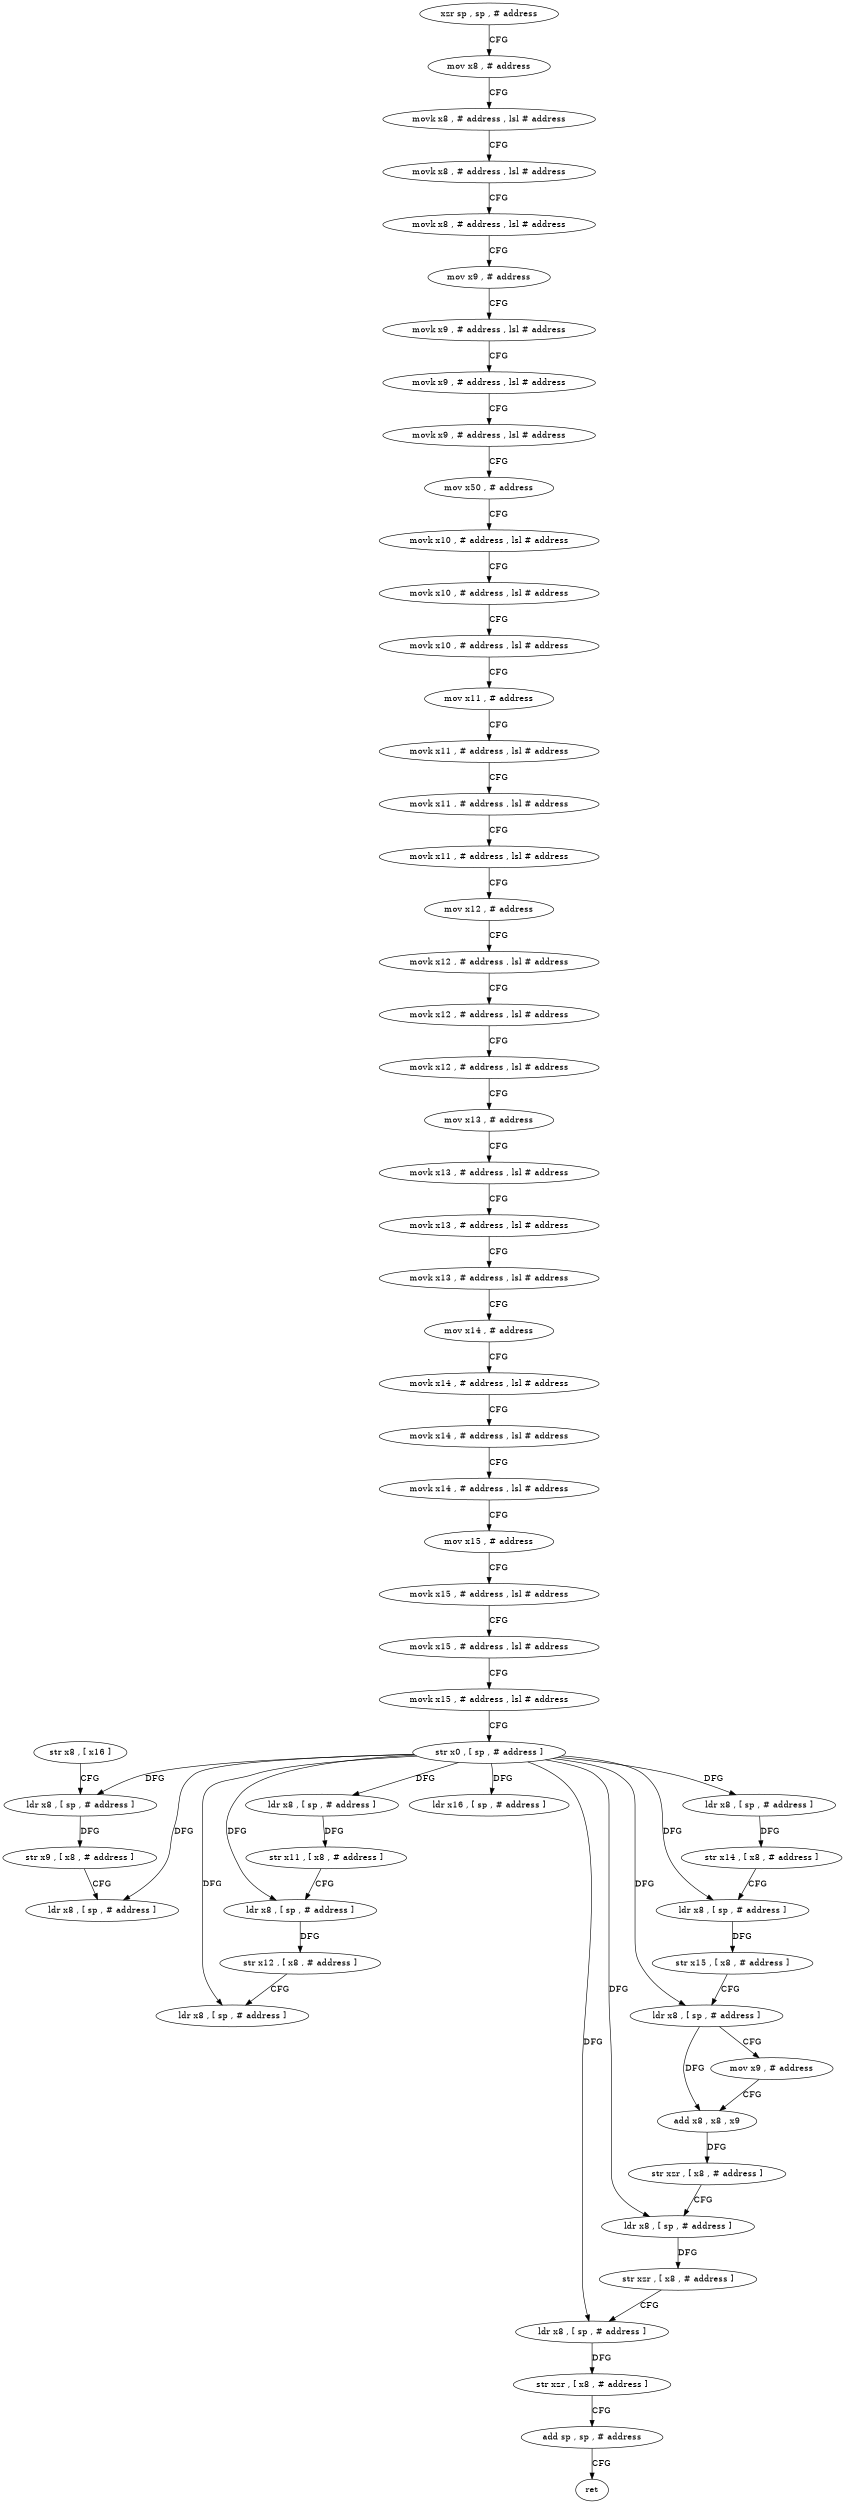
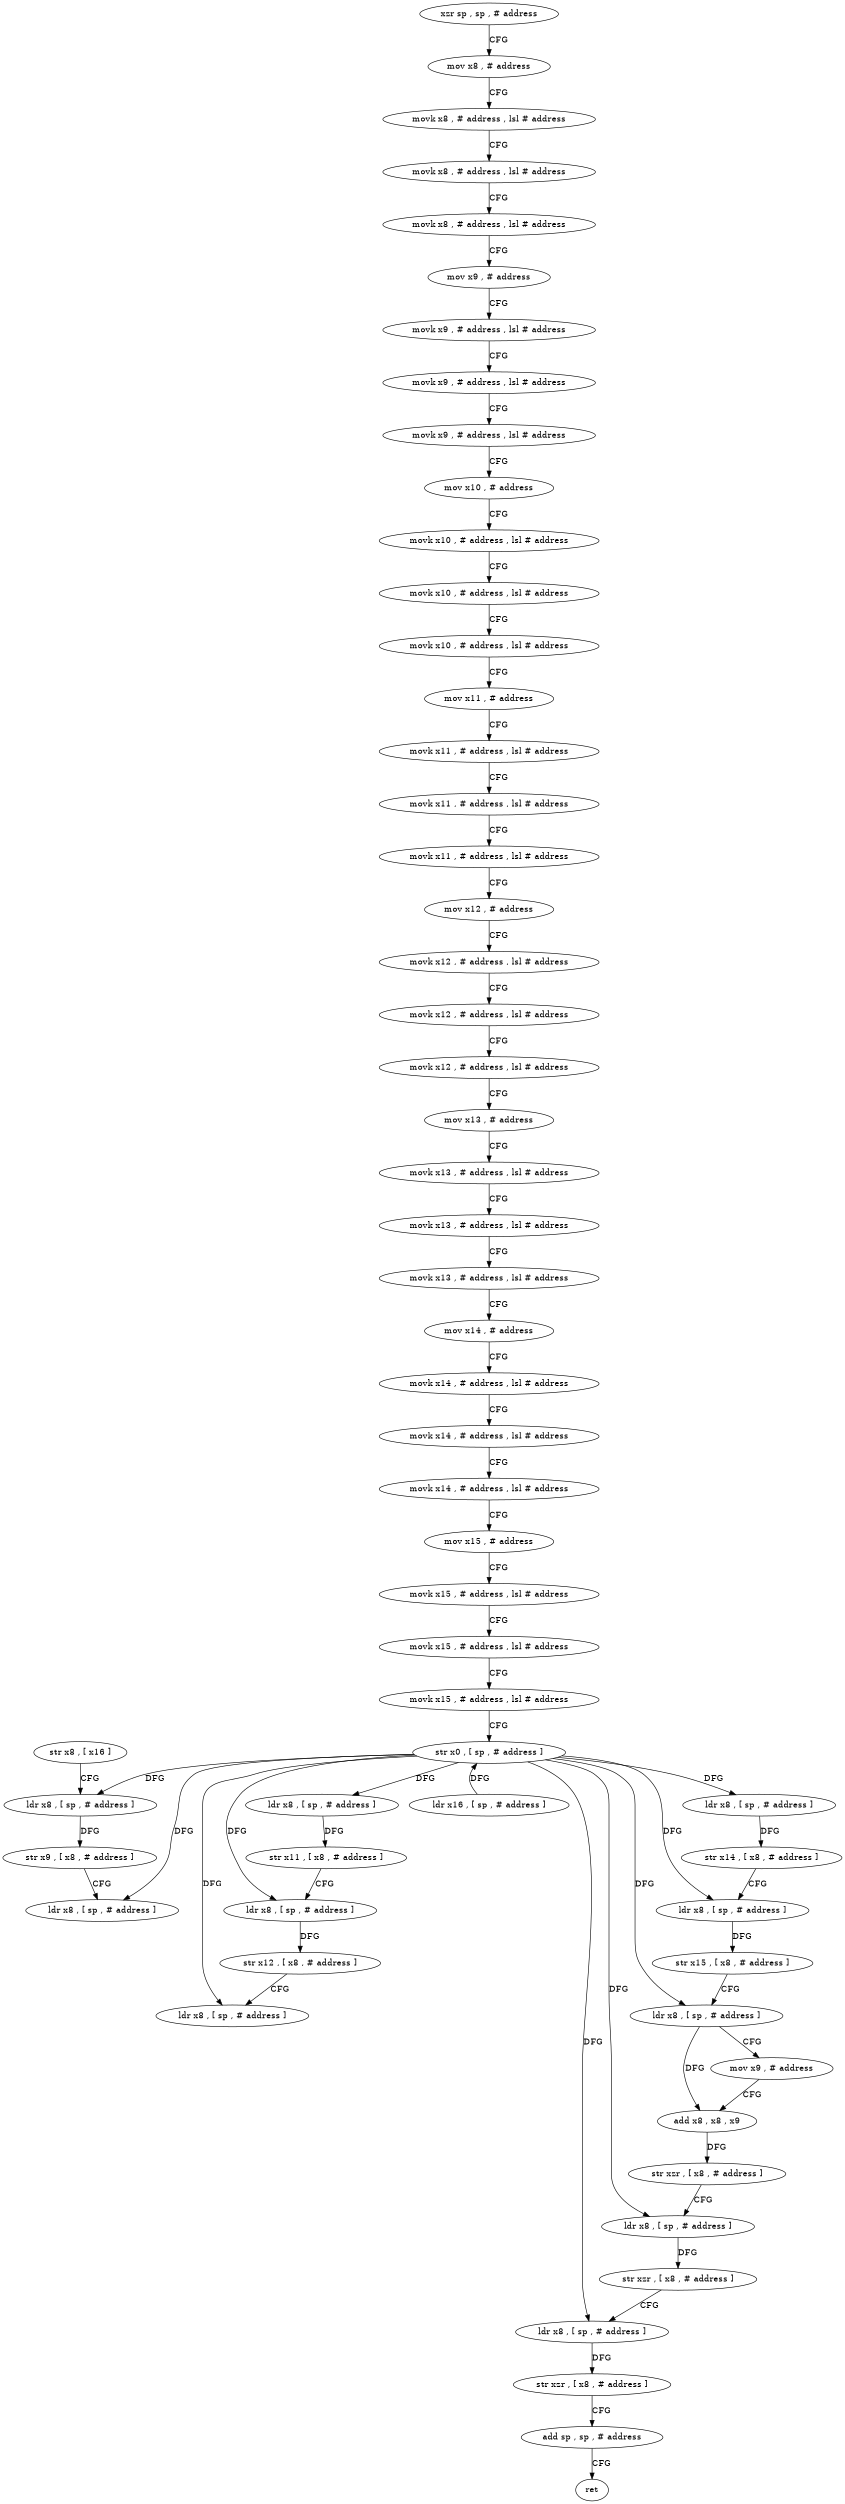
(489, 488) -> (489, 488)
(493, 1776) -> (470, 1782)
